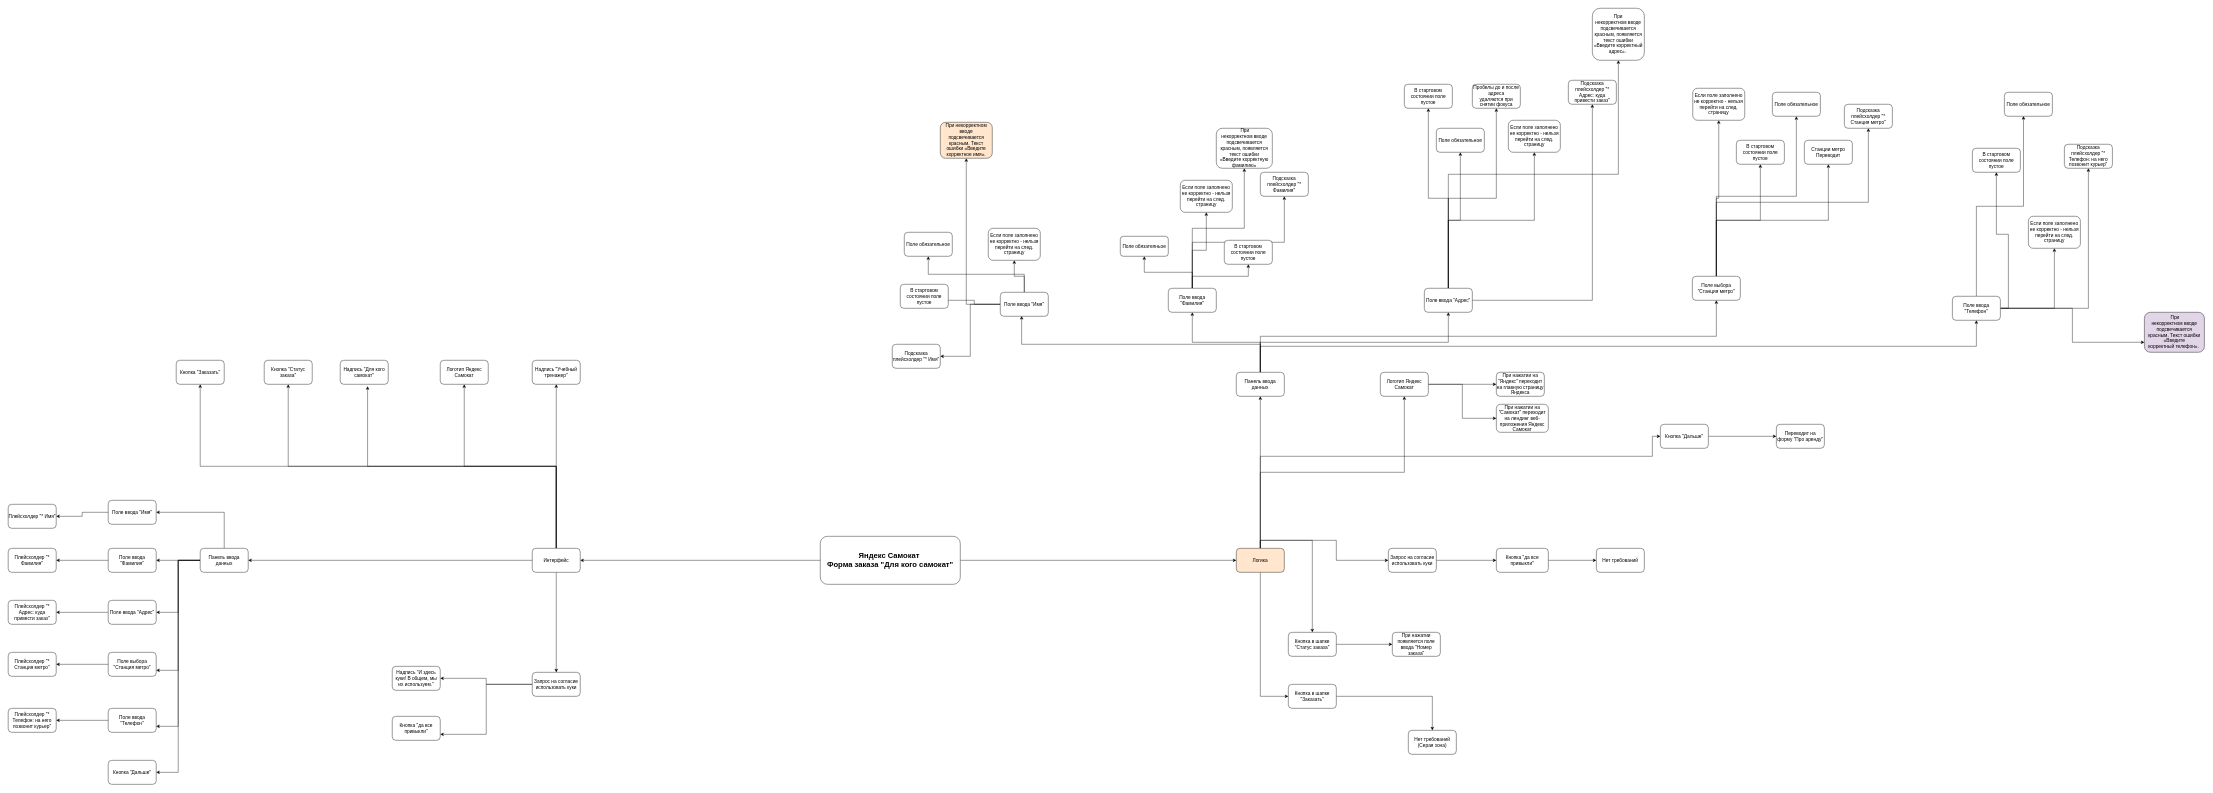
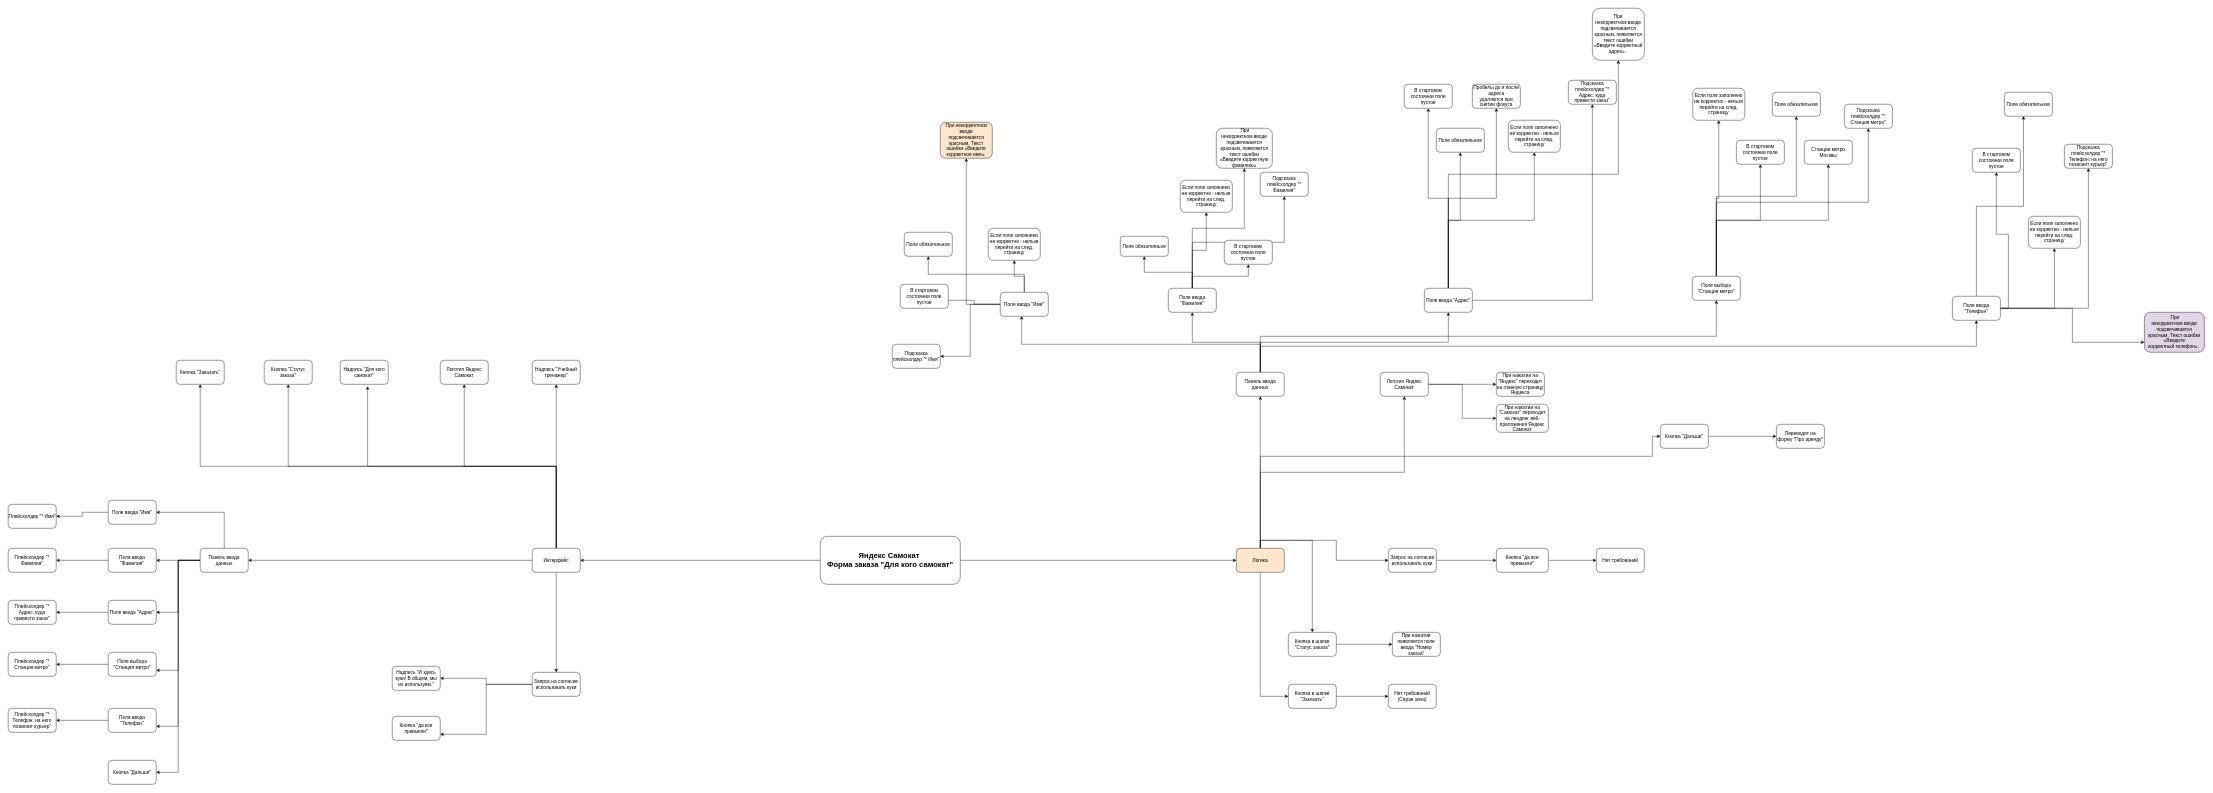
(1828, 152) -> (1828, 152)
(1432, 742) -> (1412, 696)
